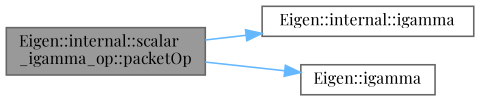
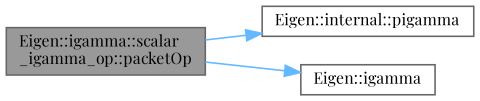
(368, 21) -> (368, 21)
(106, 51) -> (106, 51)
